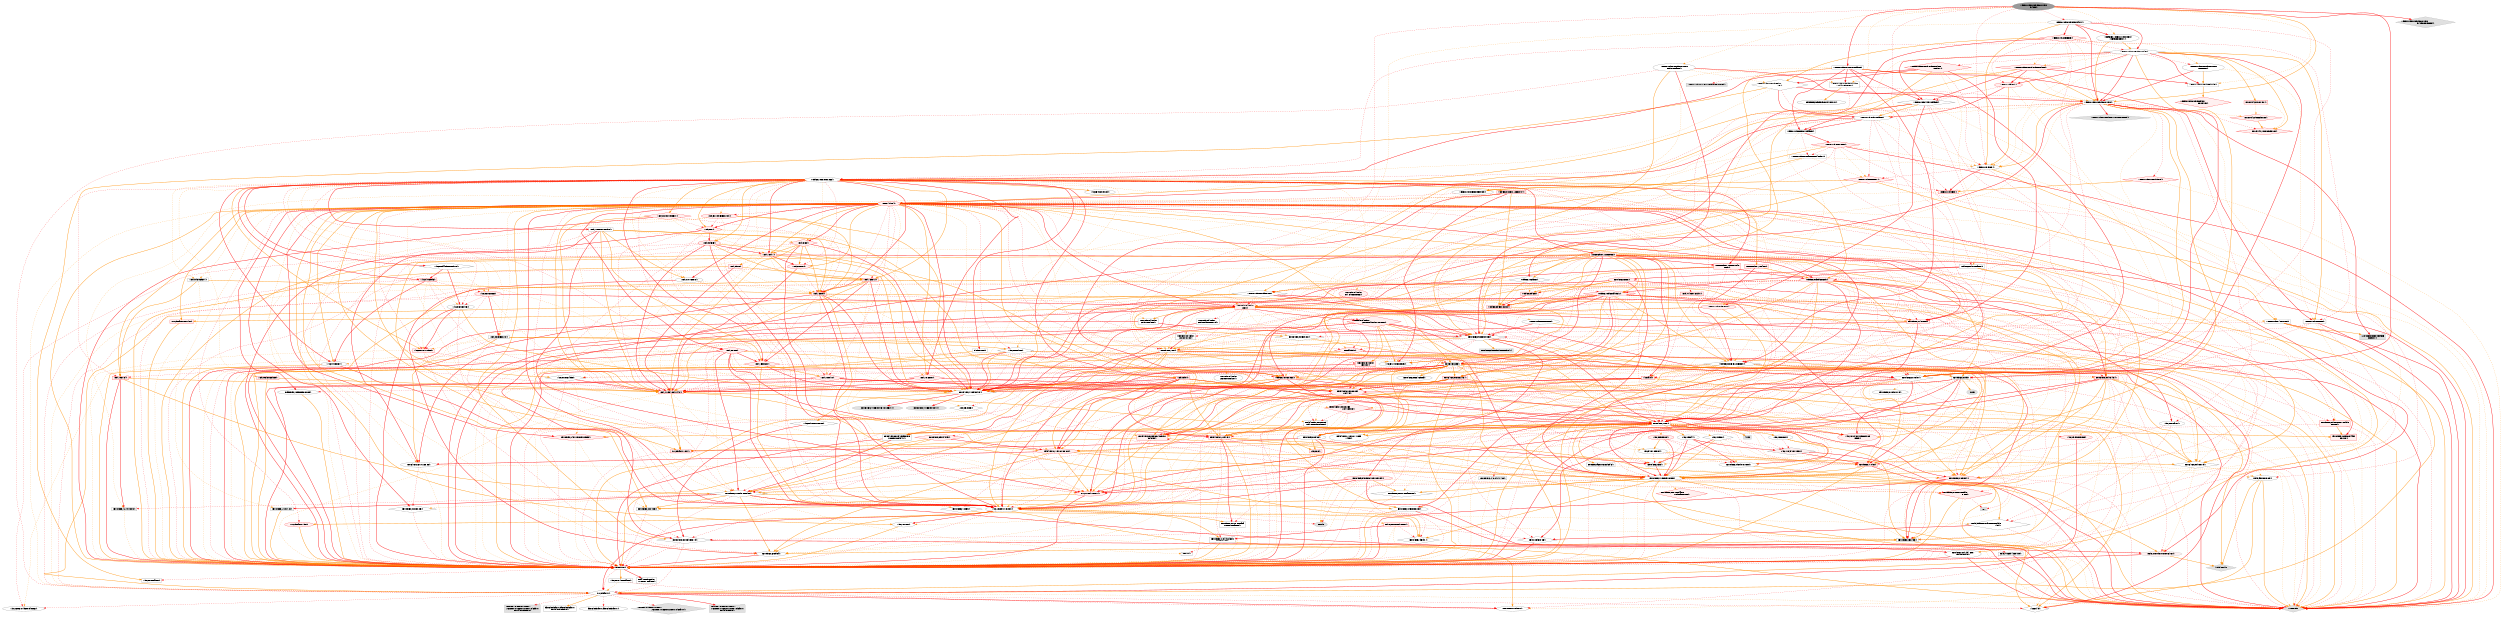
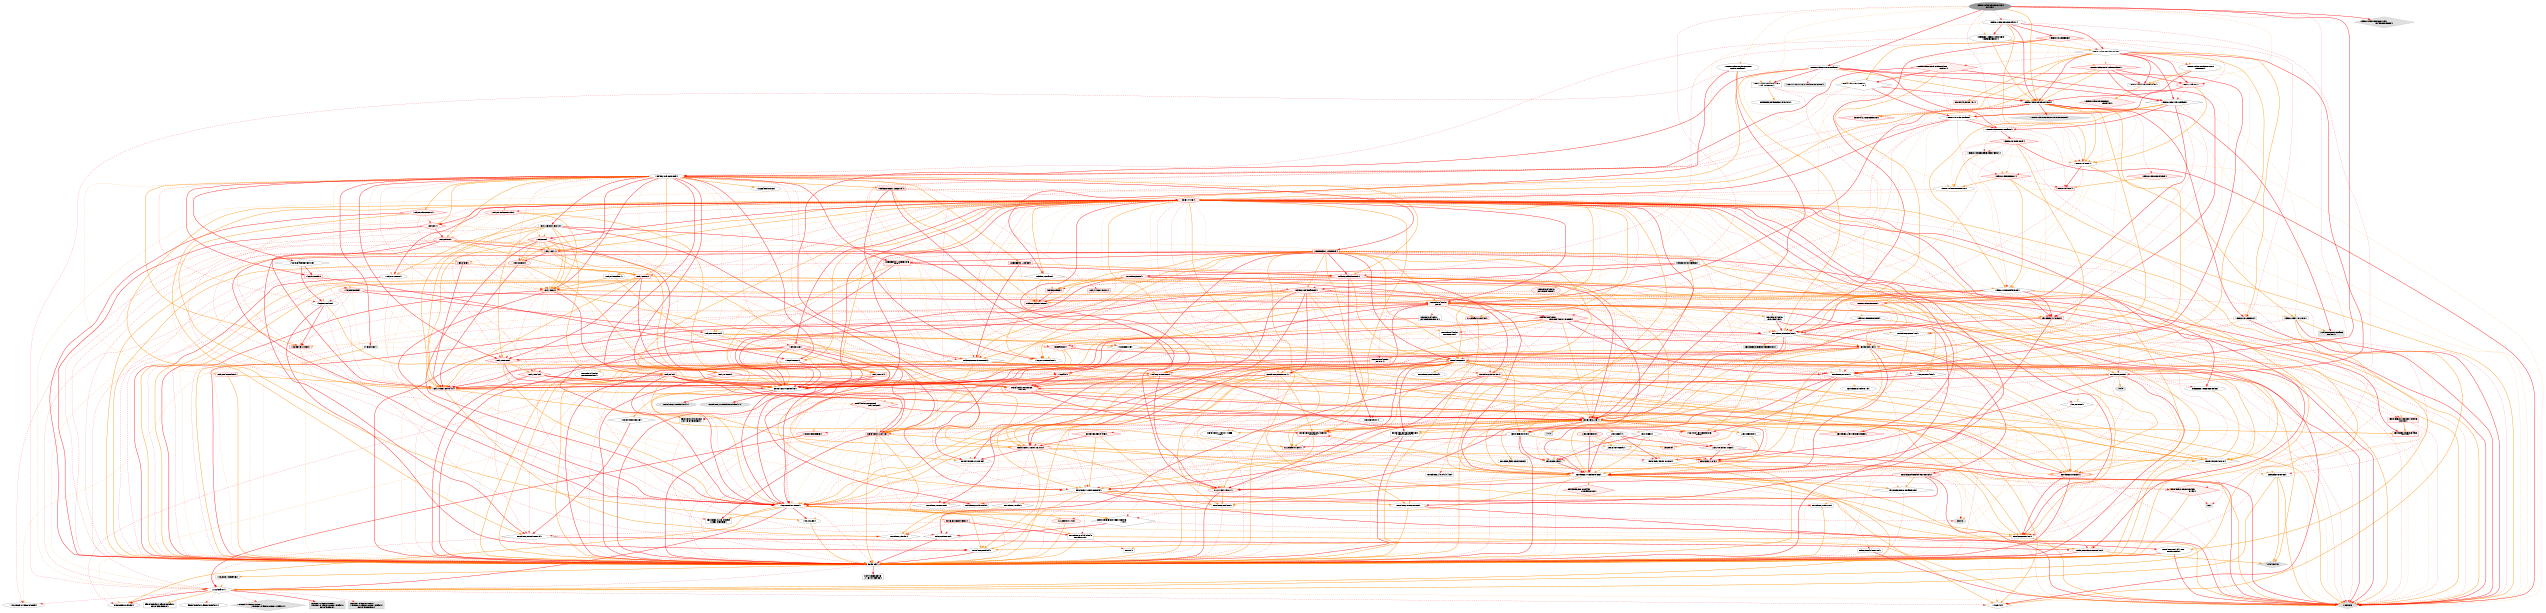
(2256, 118) -> none
(152, 581) -> none
